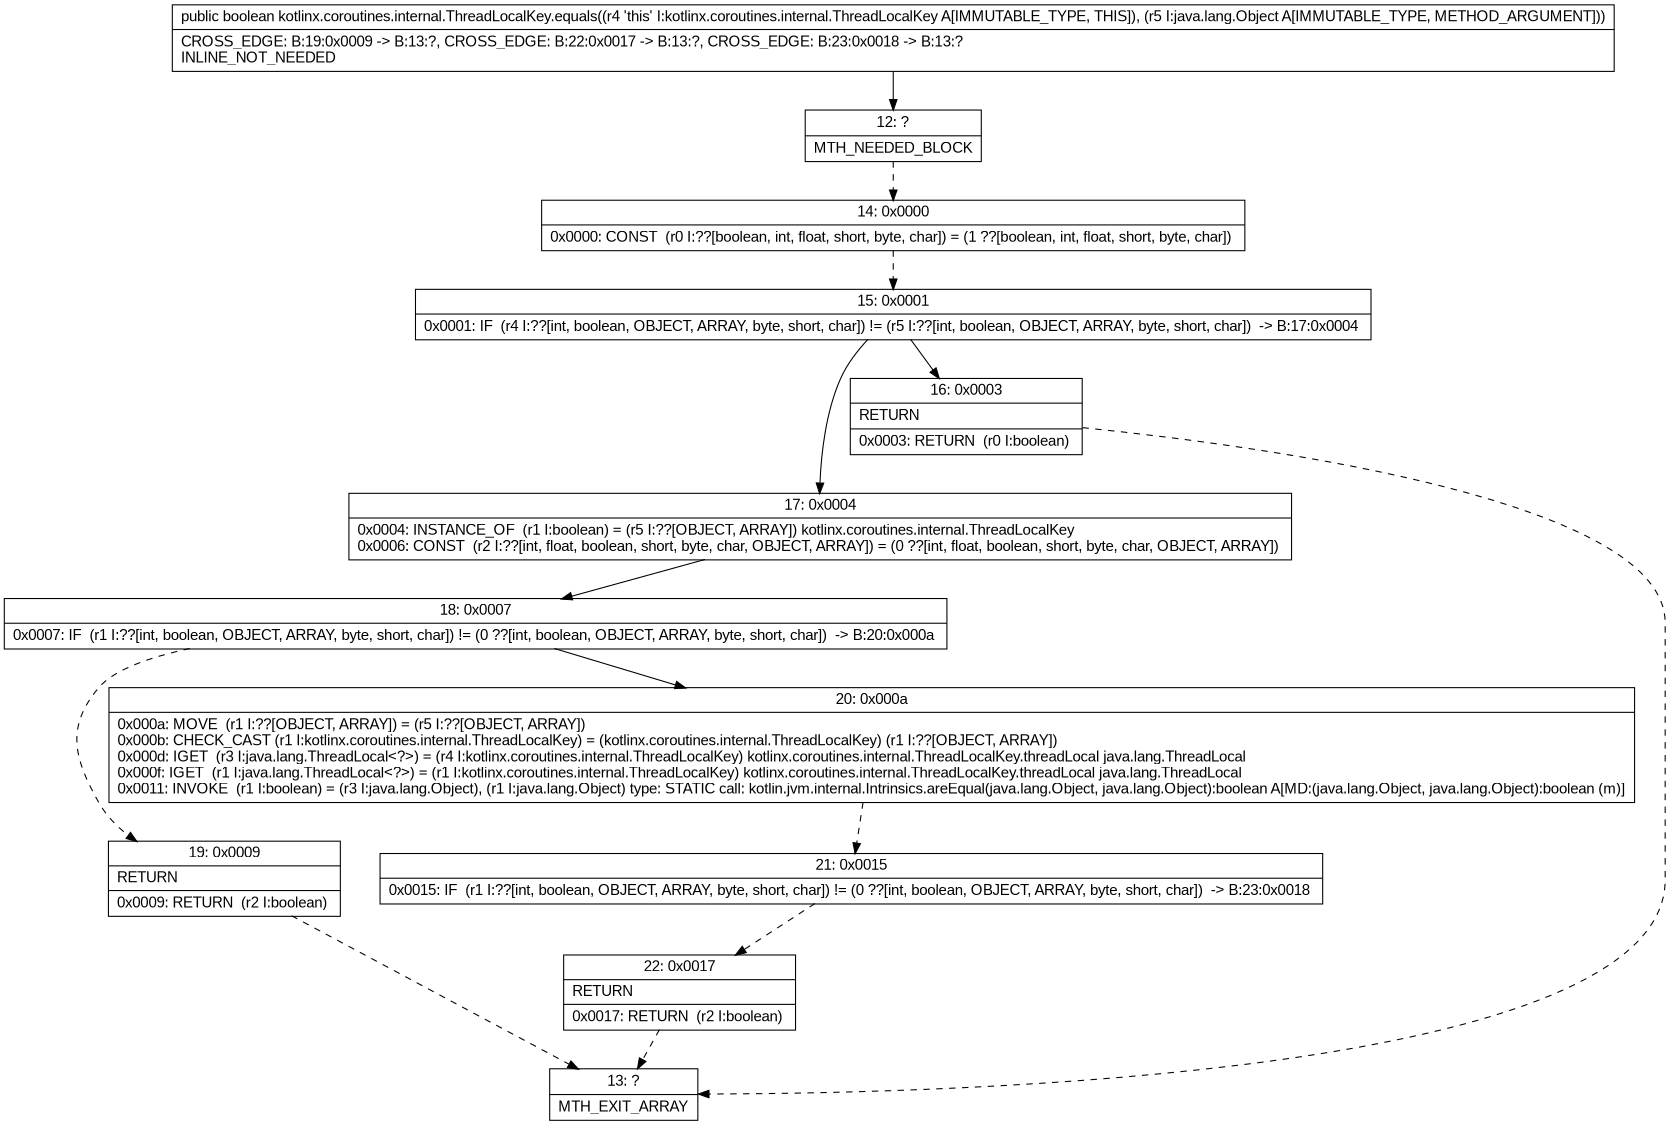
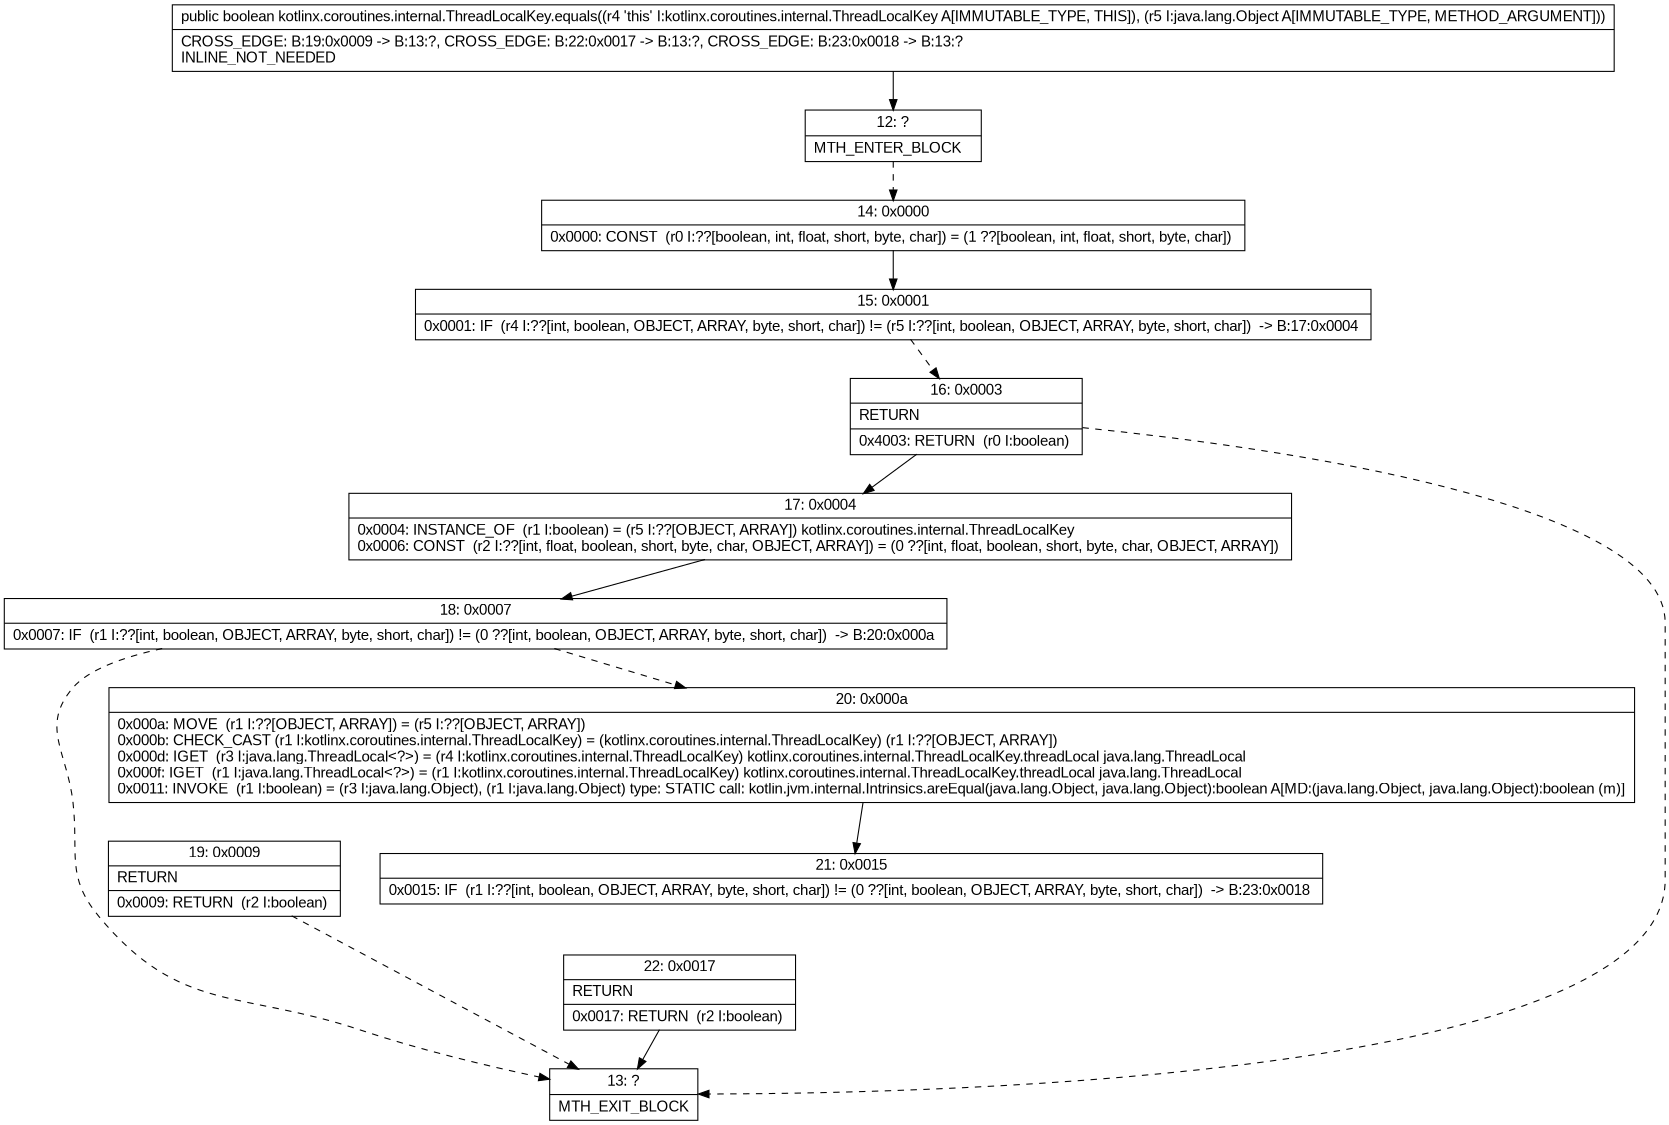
(893, 148) -> (888, 148)
(893, 265) -> (893, 265)
(922, 355) -> (922, 355)
(831, 406) -> (894, 471)
(966, 441) -> (966, 441)
(615, 667) -> (615, 667)
(81, 717) -> (149, 963)
(860, 823) -> (860, 823)
(780, 926) -> none
(651, 1045) -> (651, 1045)
(623, 1107) -> (624, 1107)
